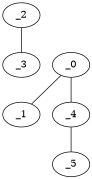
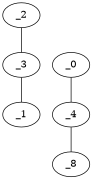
(46, 90) -> (21, 90)
(71, 164) -> (71, 164)
